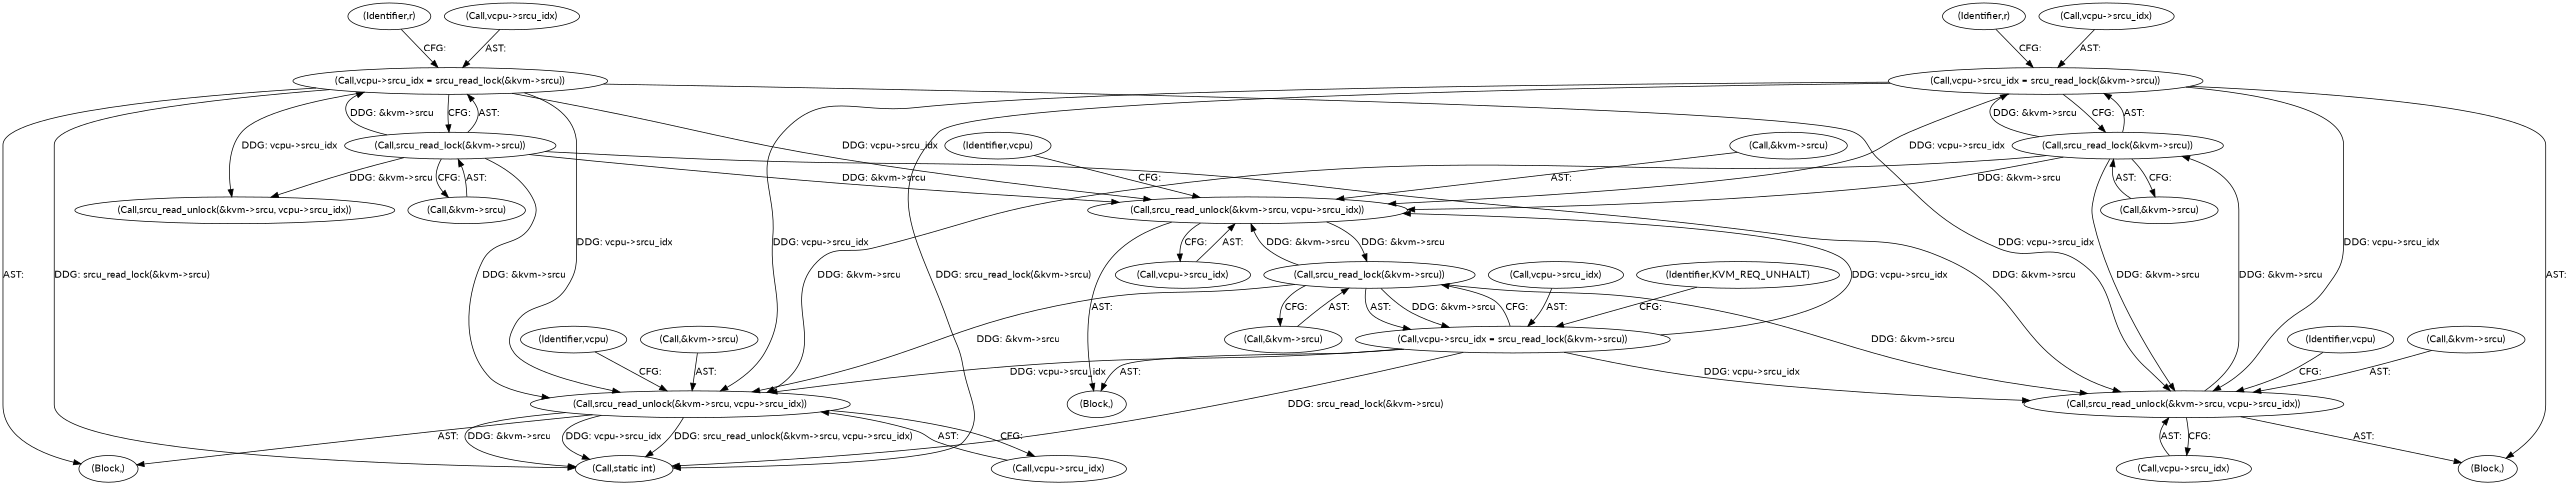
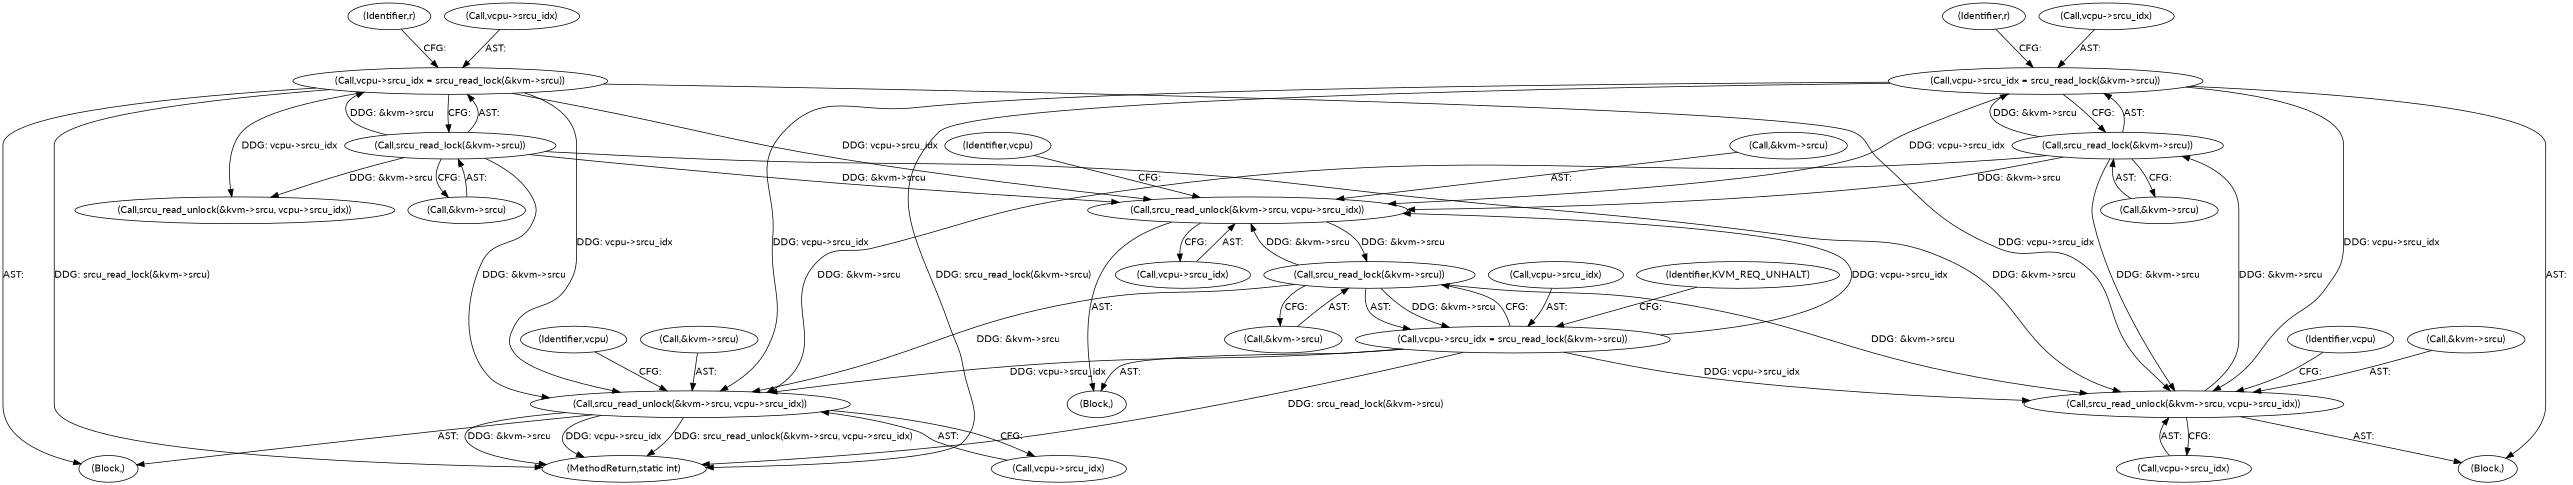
(624, 469) -> (624, 469)
